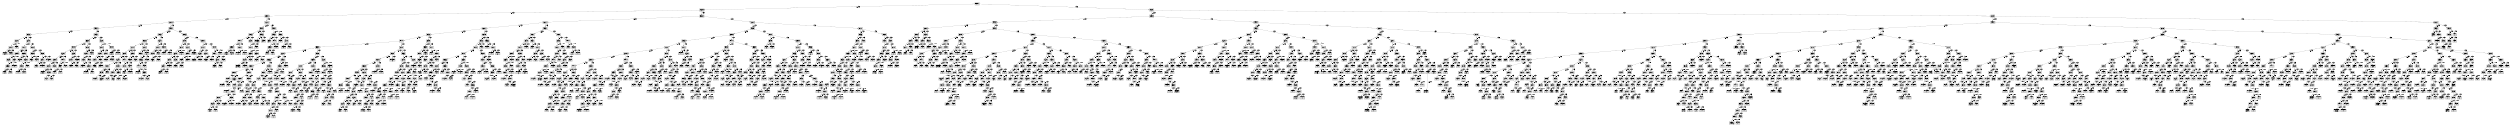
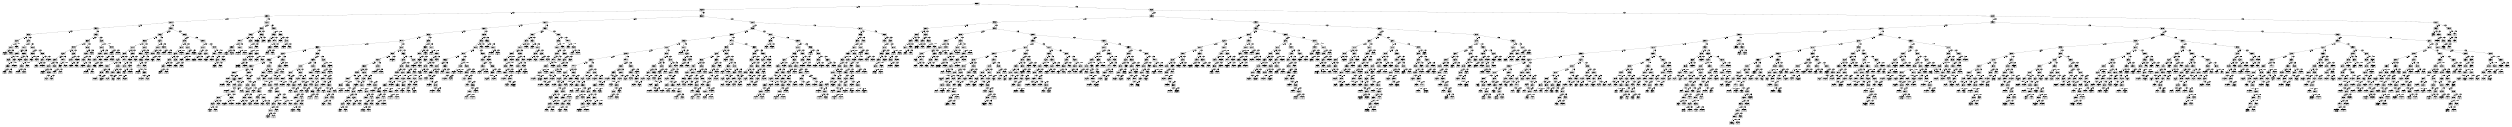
none -> (1124, 73)
(1428, 82) -> (1423, 88)
none -> (1511, 85)
